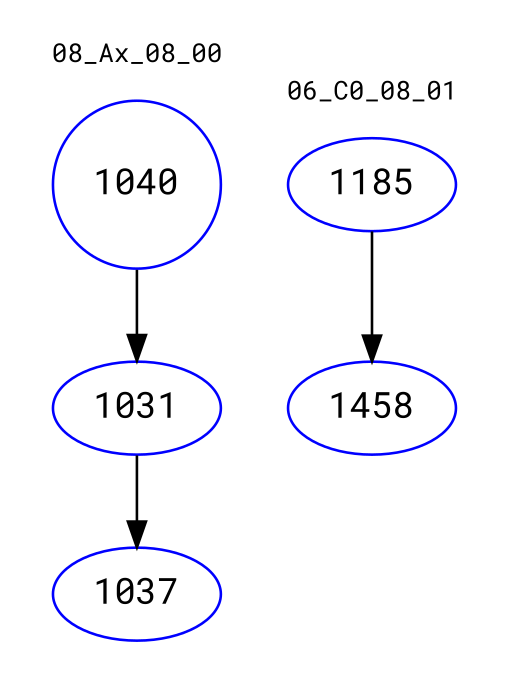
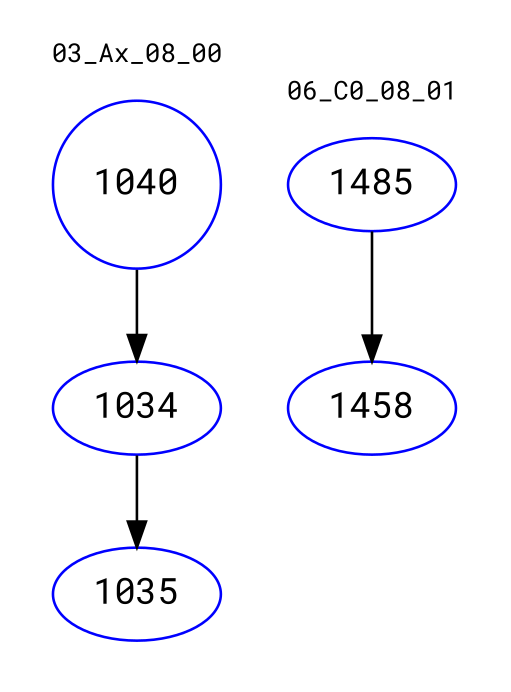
(138, 56) -> (138, 56)
(372, 185) -> (372, 185)
(137, 408) -> (137, 408)
(137, 594) -> (137, 594)
